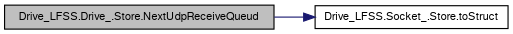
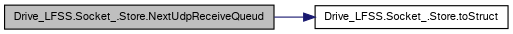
(139, 17) -> (139, 17)
